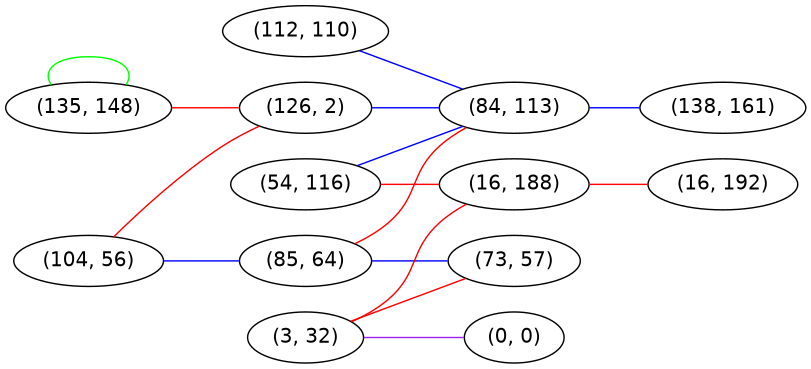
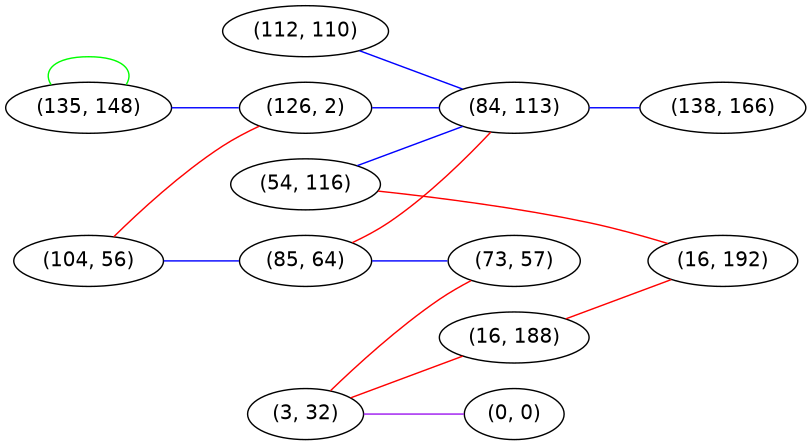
(205, 108) -> (205, 108)
(723, 108) -> (723, 108)
(404, 184) -> (524, 211)
